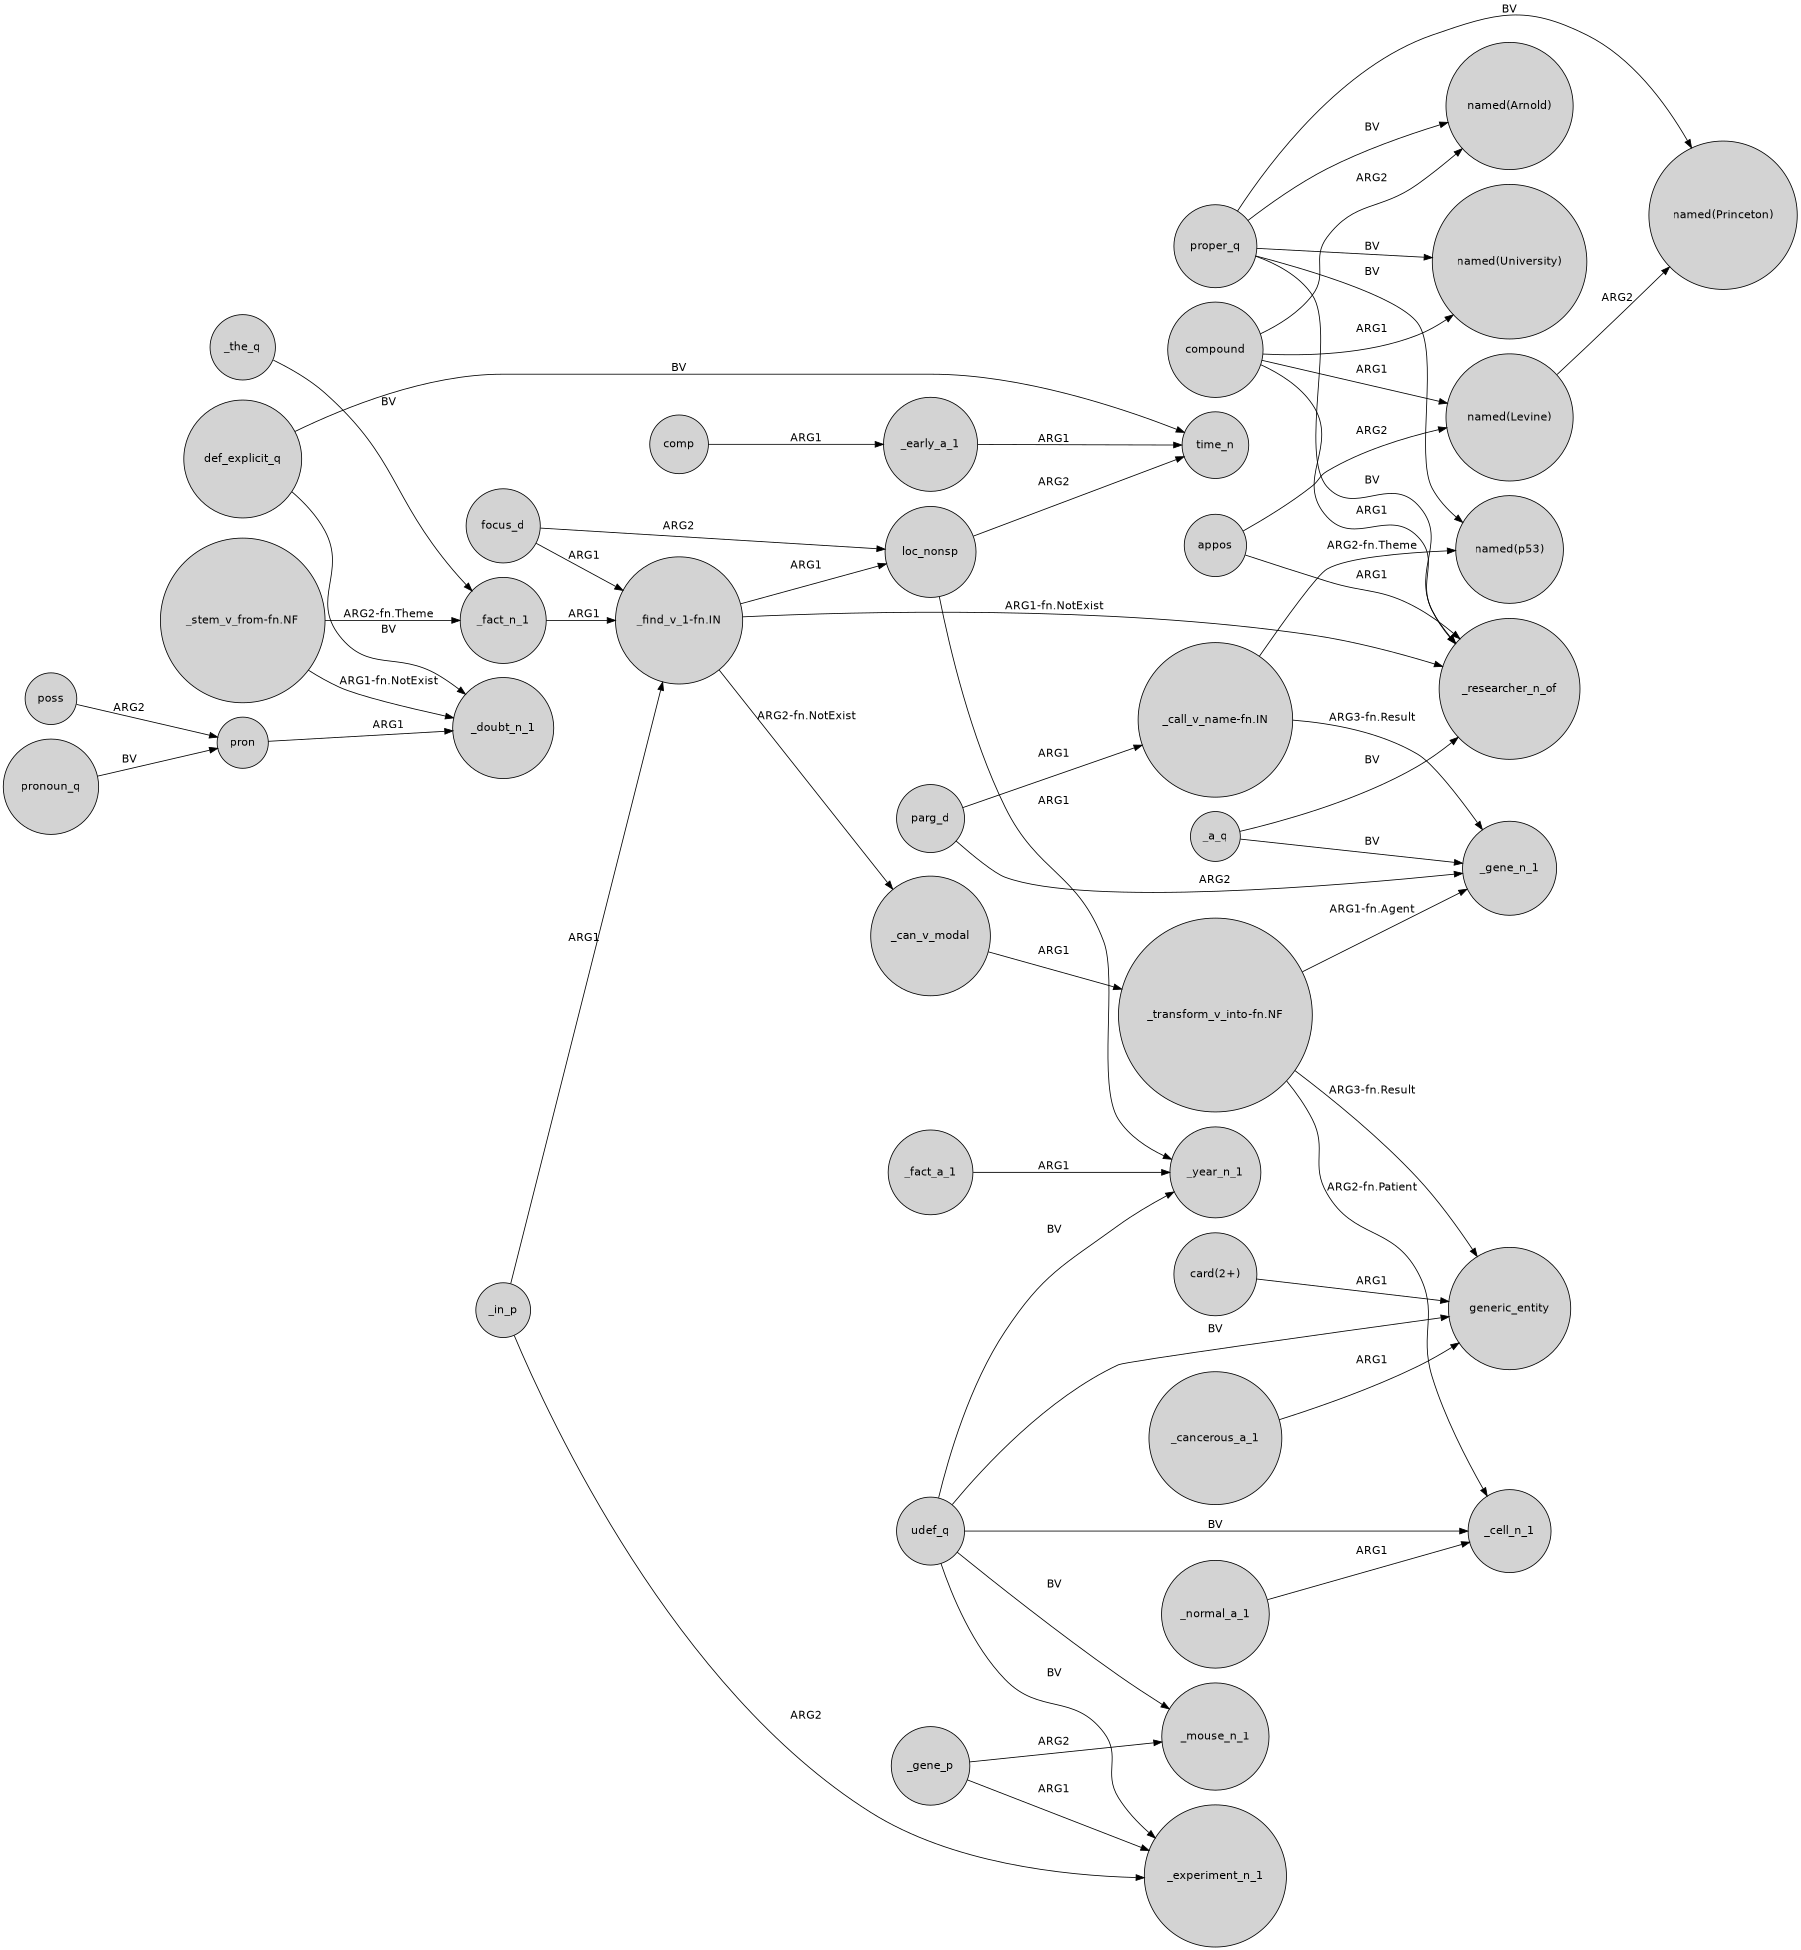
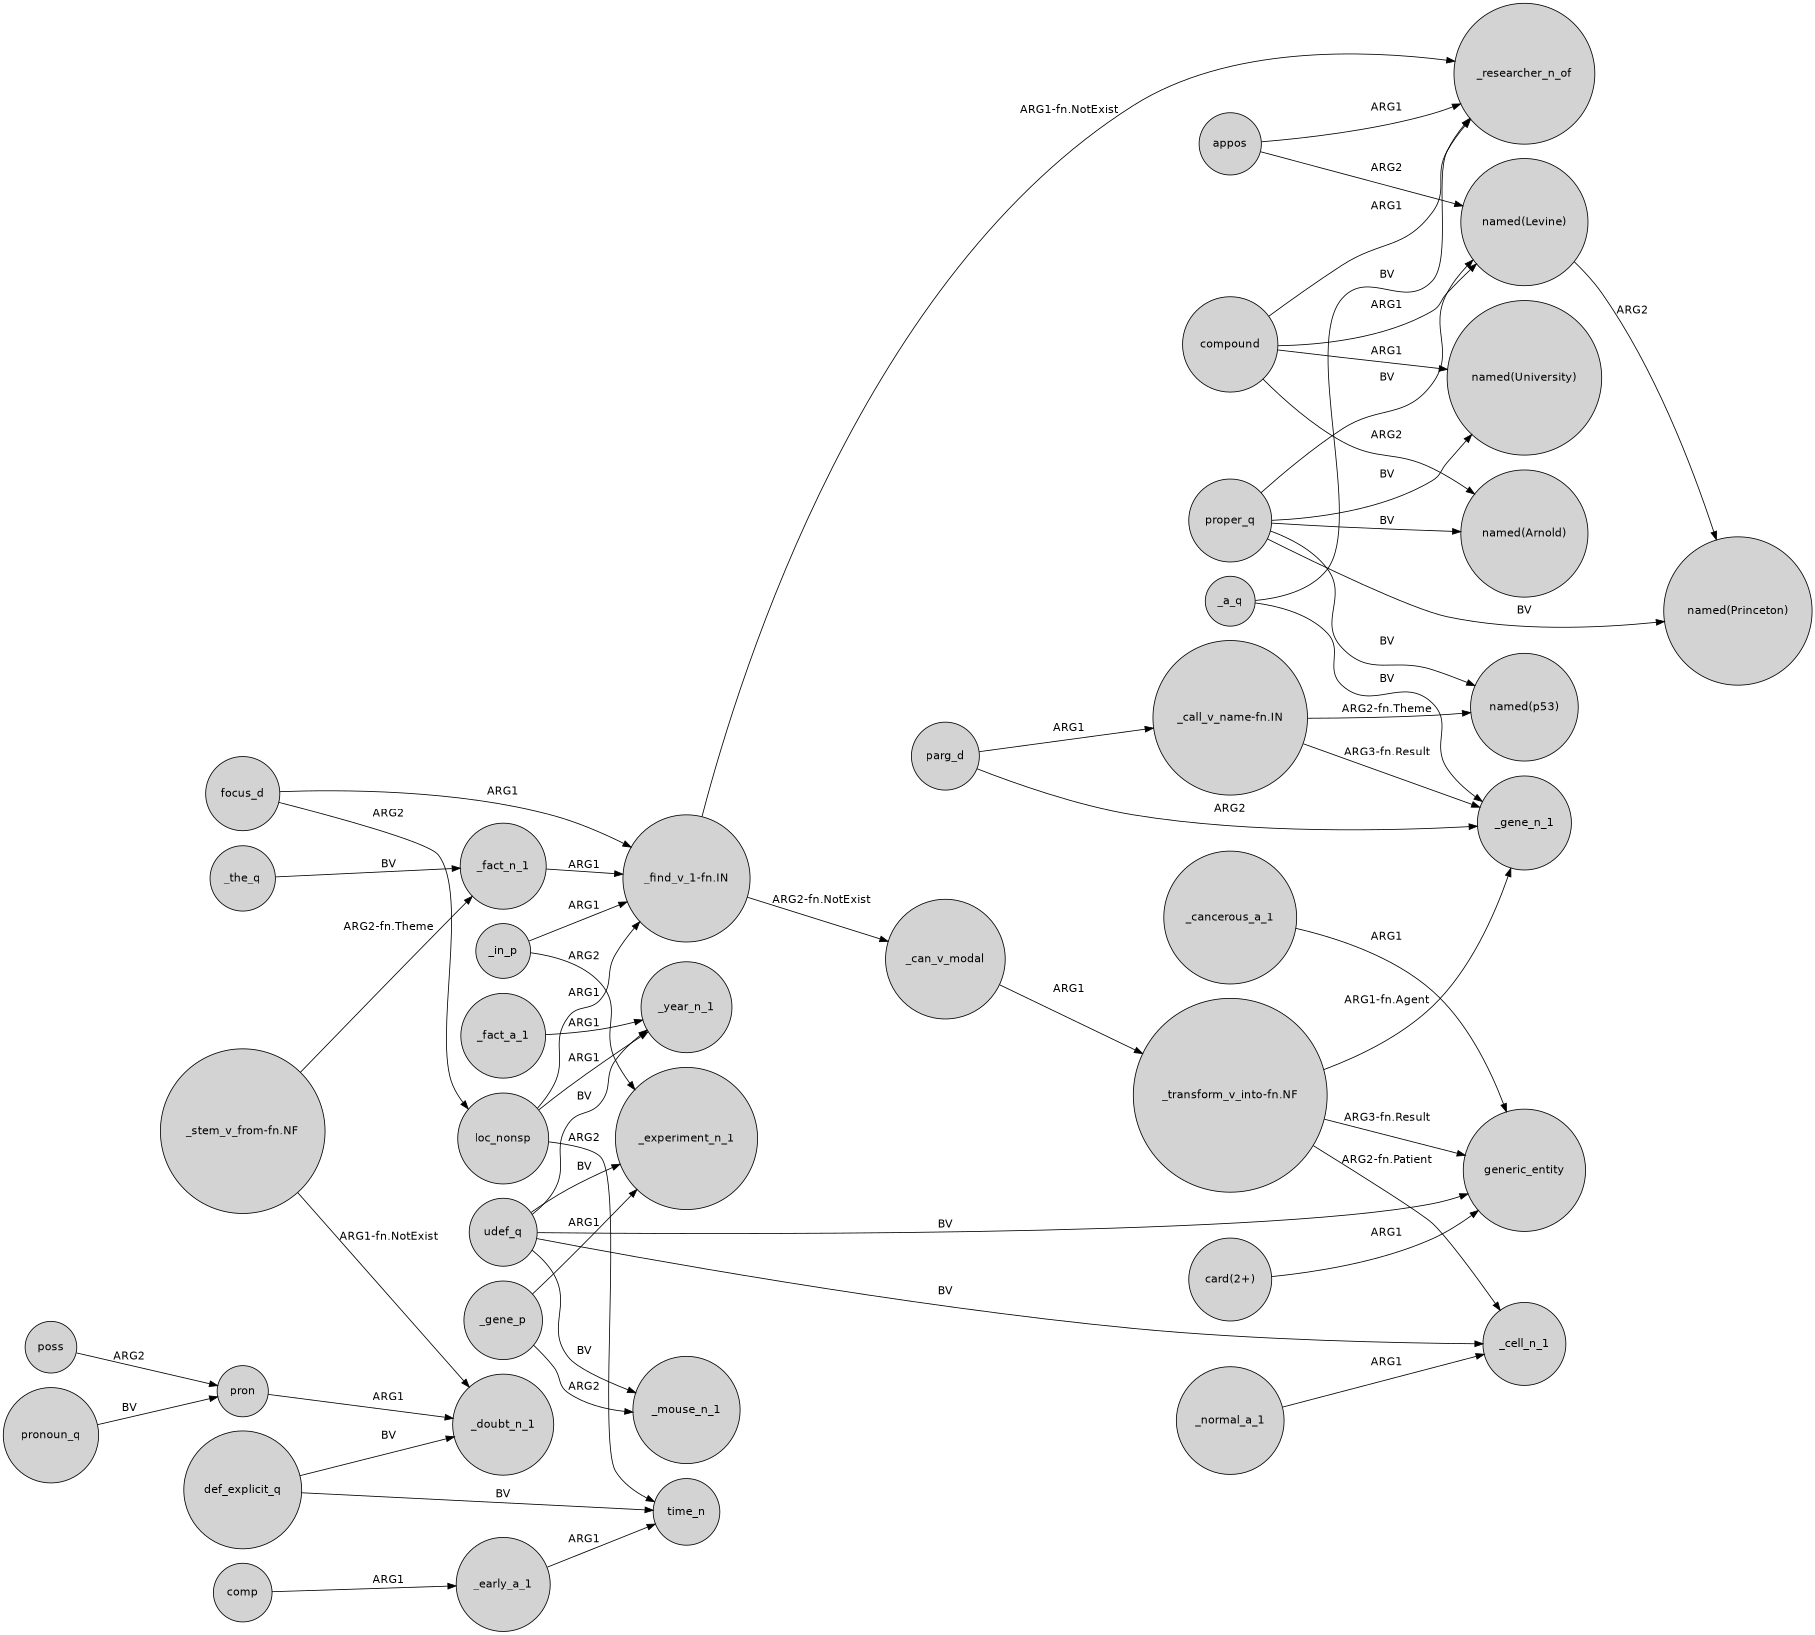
(1327, 487) -> (1402, 408)
(809, 585) -> (575, 1011)
